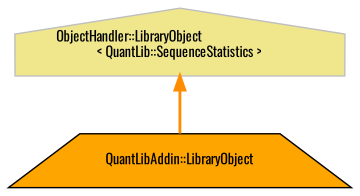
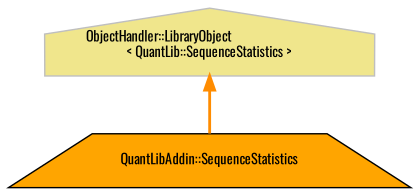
(180, 161) -> (210, 161)
